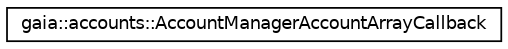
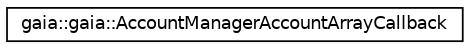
(254, 25) -> (235, 25)
